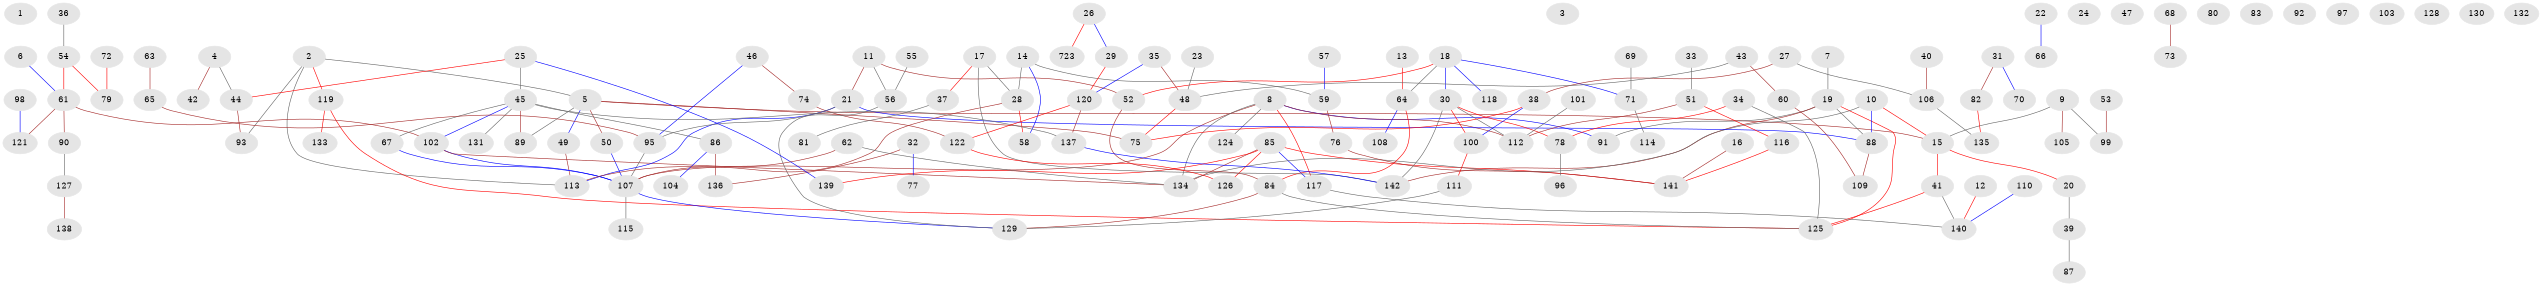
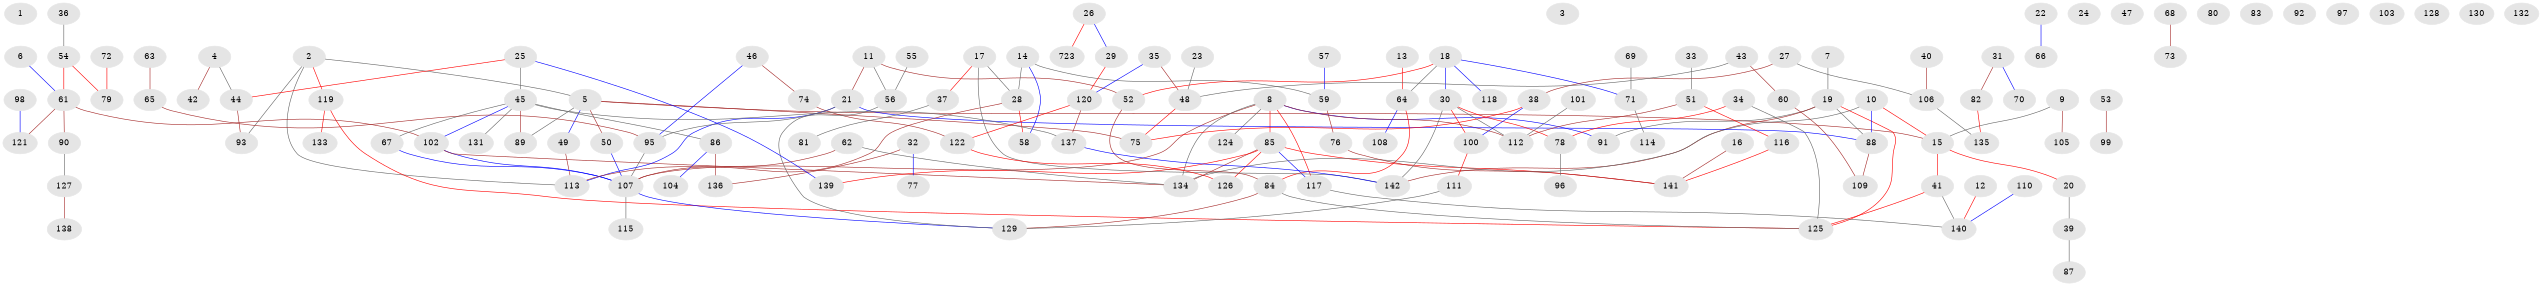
none -> (1270, 122)
(2084, 122) -> none
